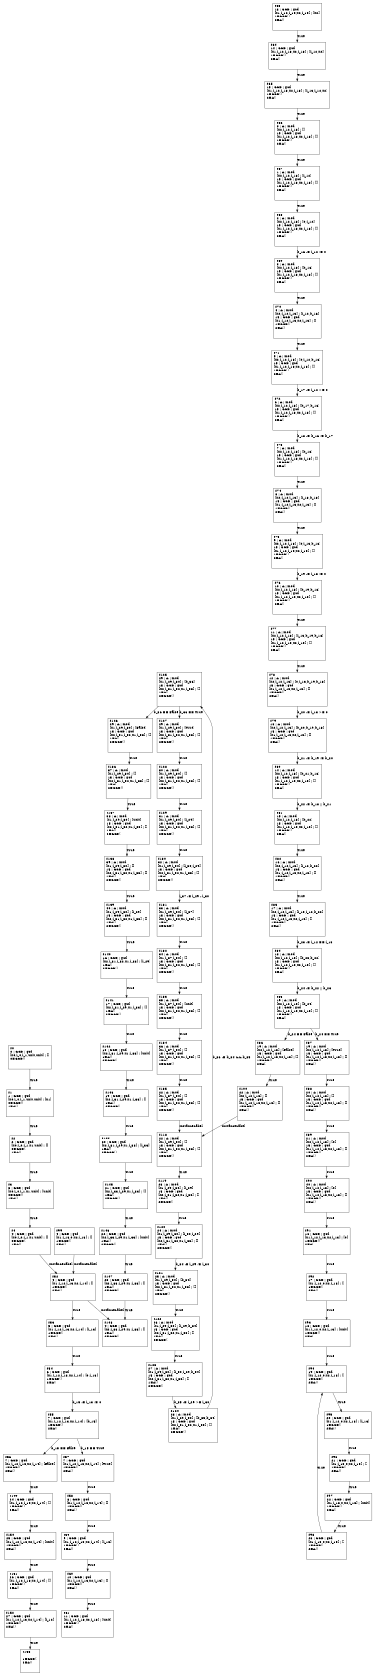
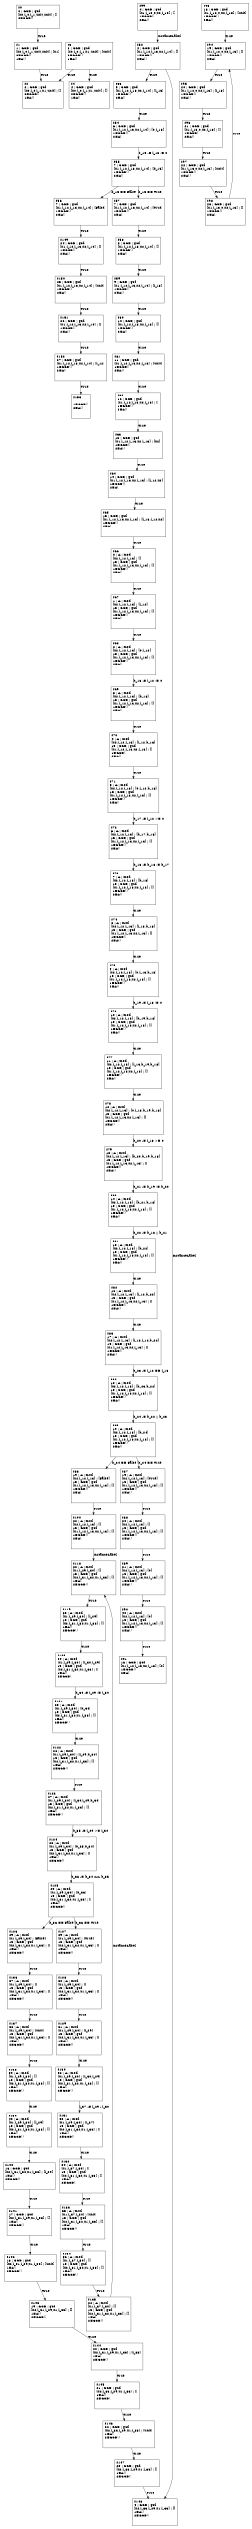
none -> (138, 406)
(30, 1171) -> (67, 74)
(47, 1264) -> none
(327, 1287) -> none
